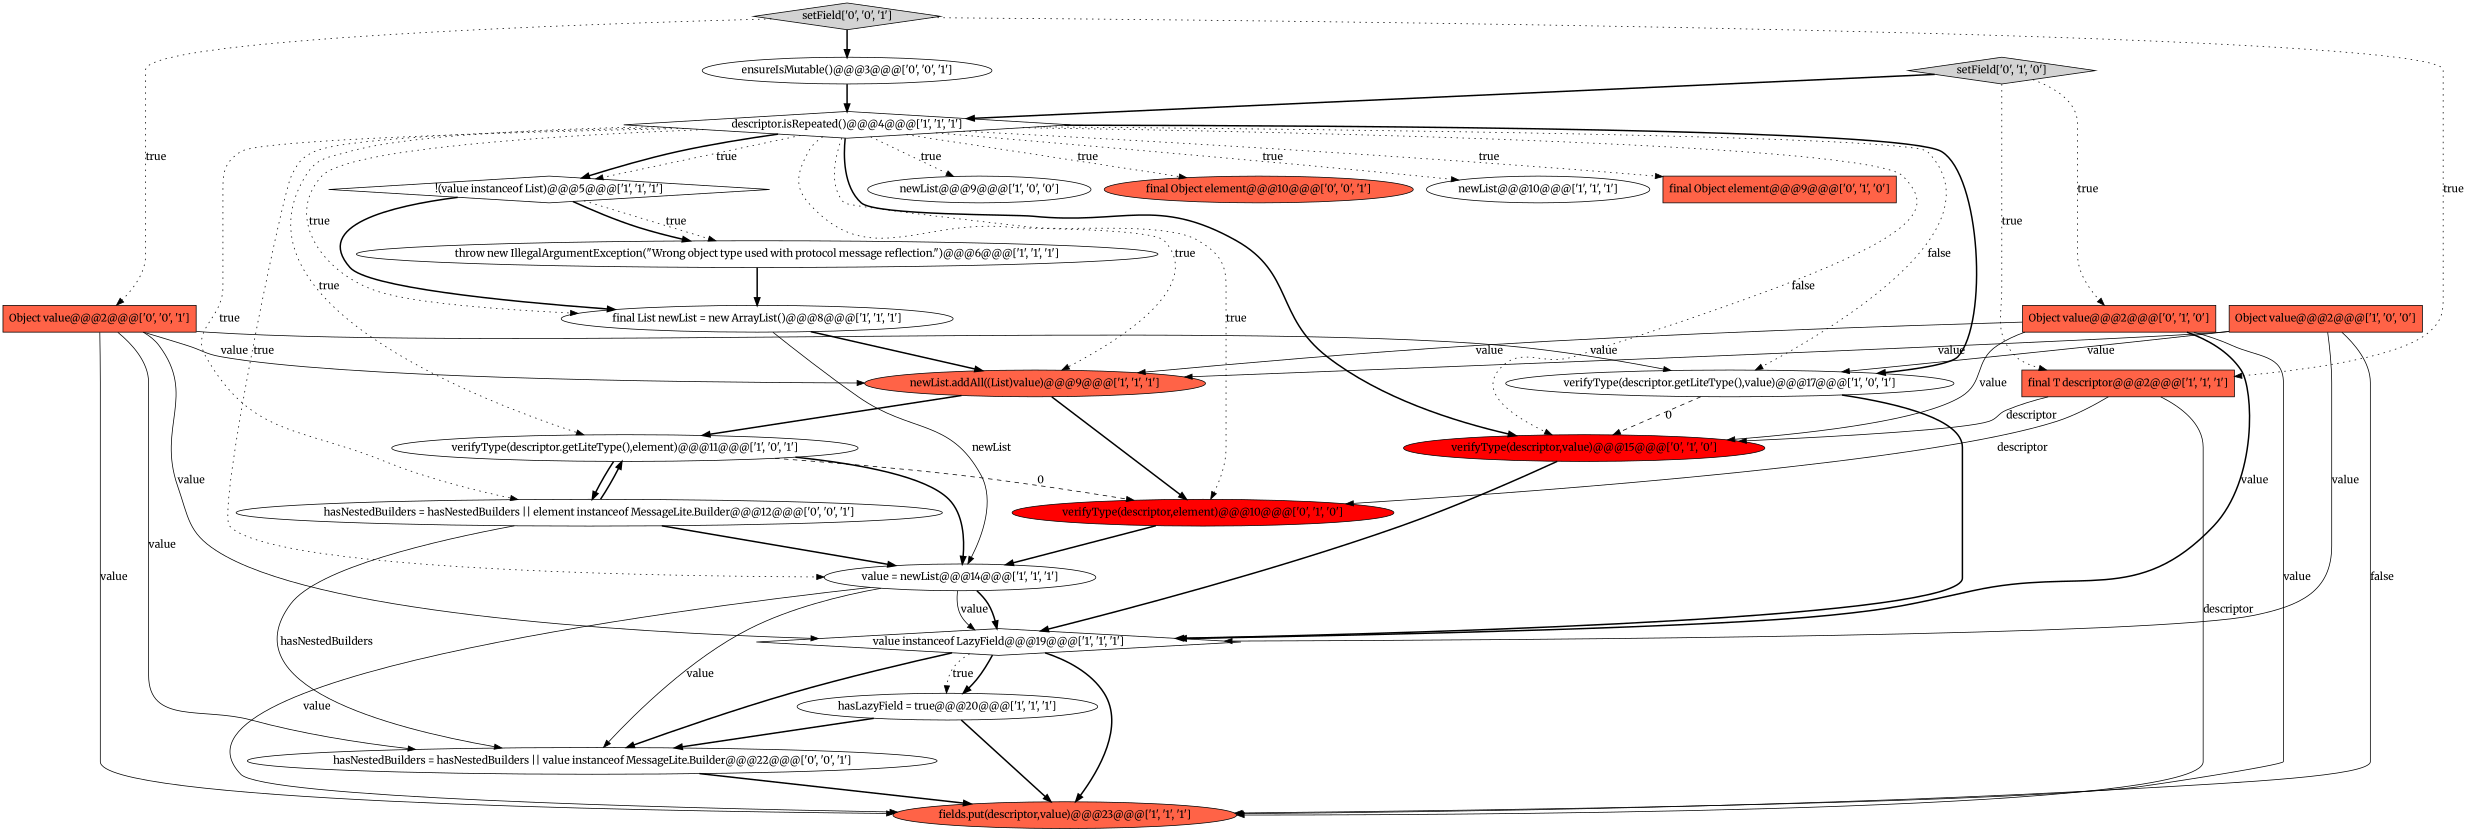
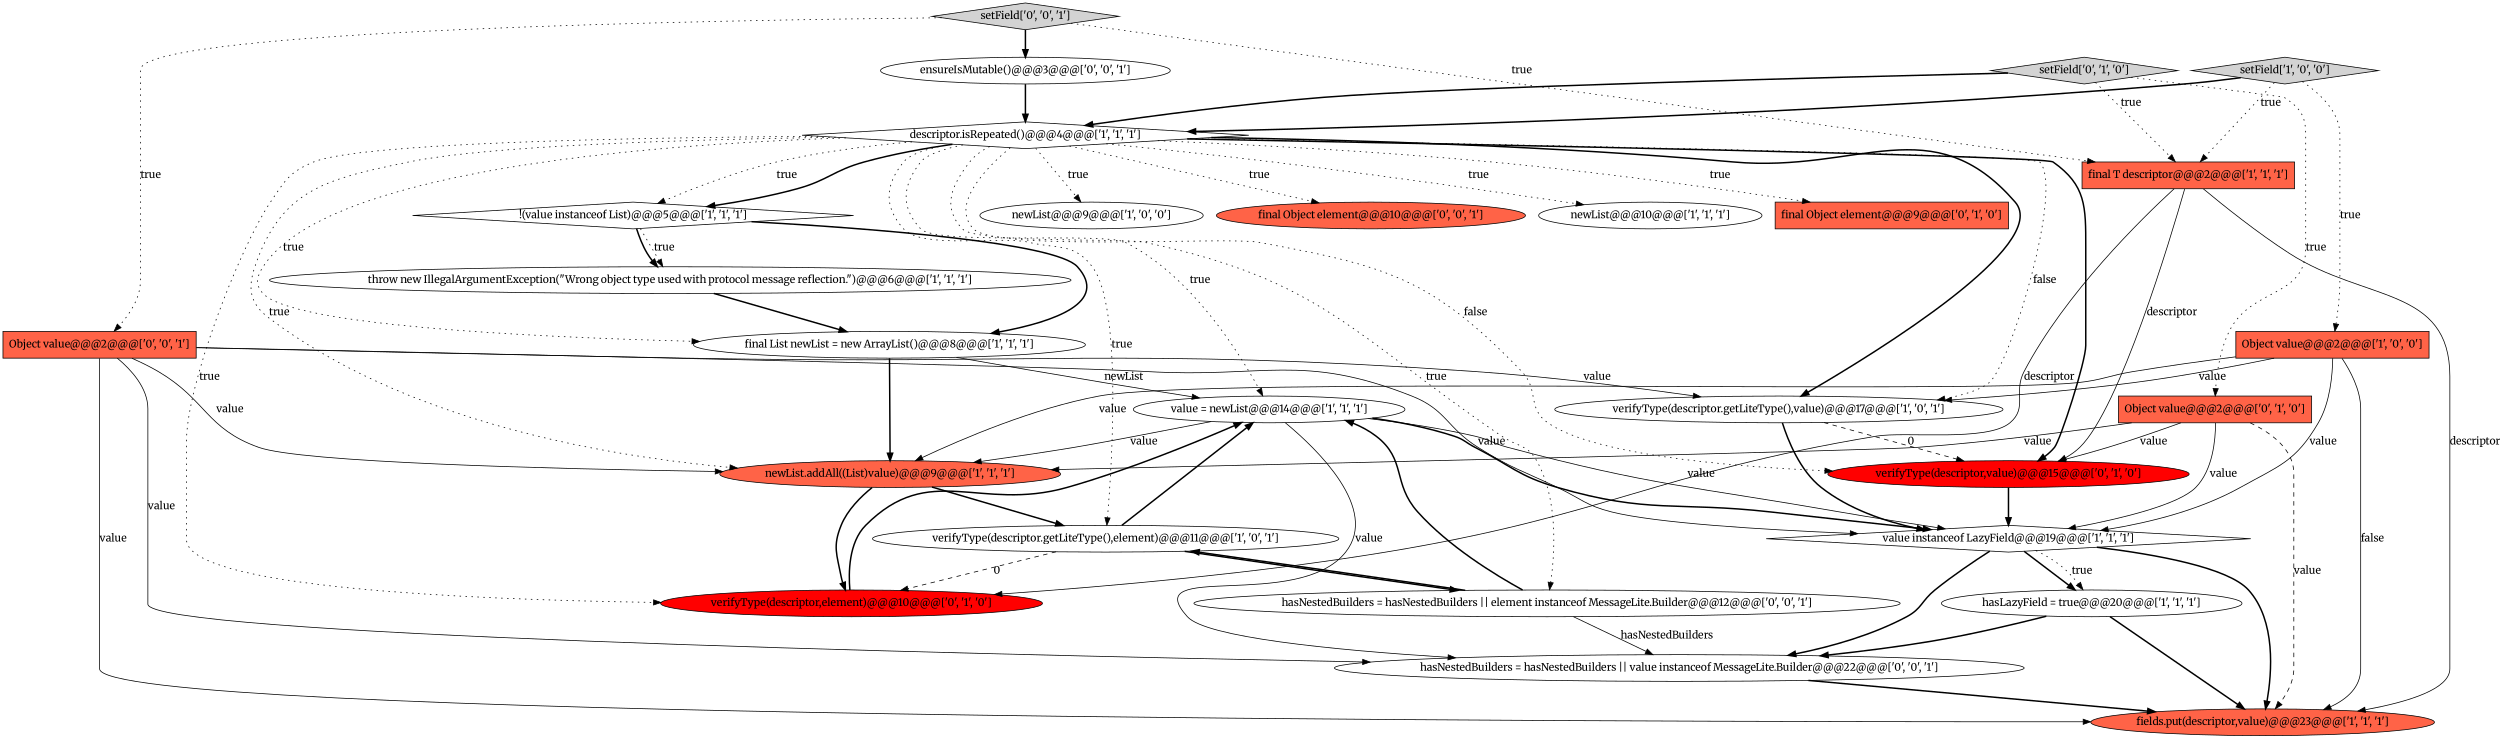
none -> (2285, 71)
(1825, 616) -> (2170, 502)
(236, 751) -> (1097, 443)
(2199, 778) -> (2294, 555)
